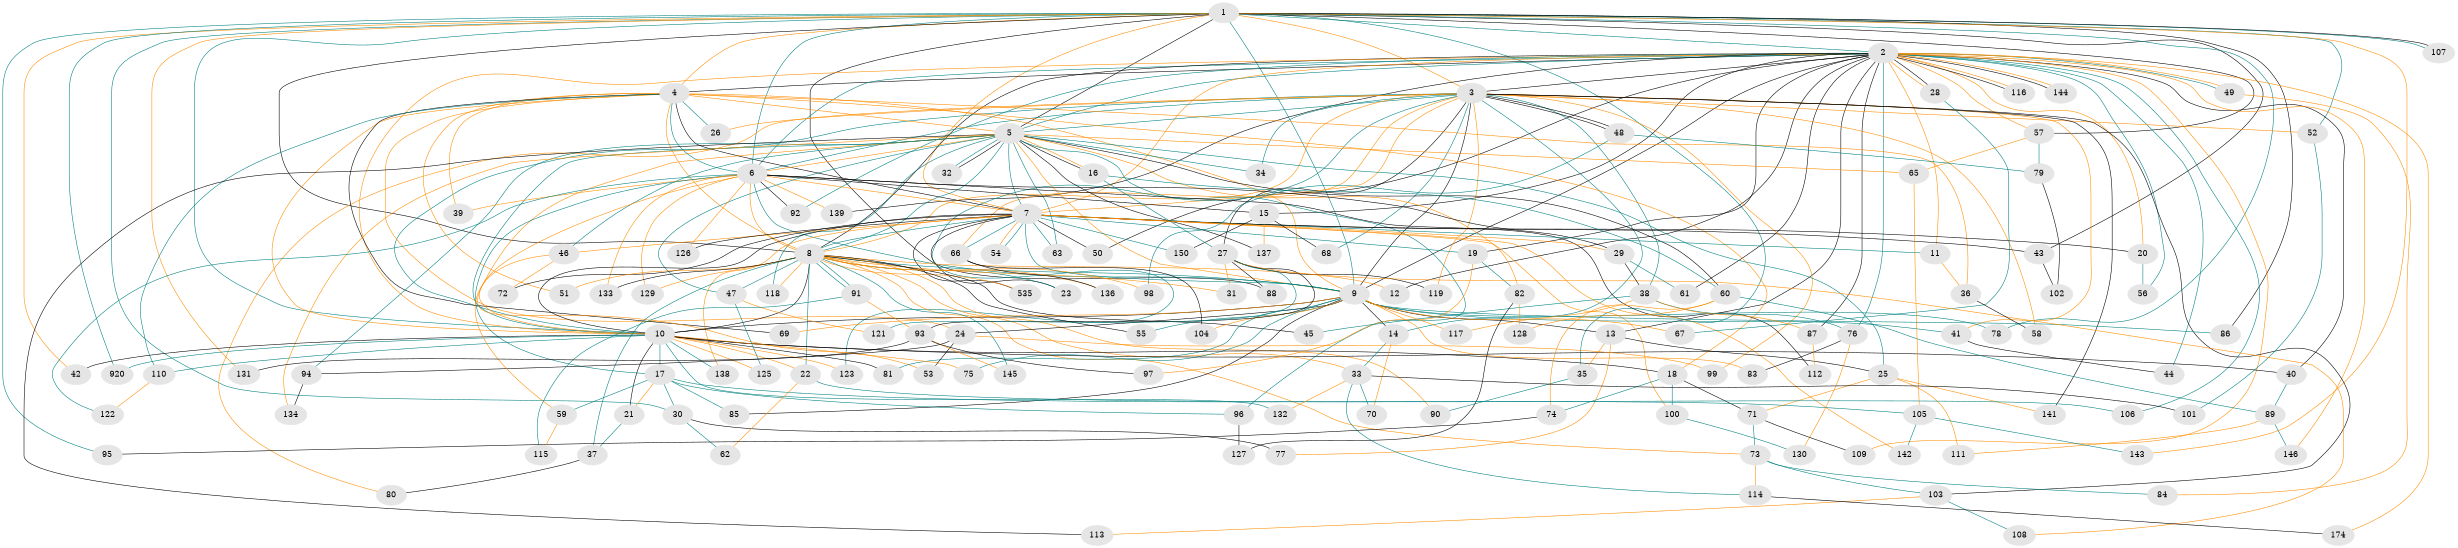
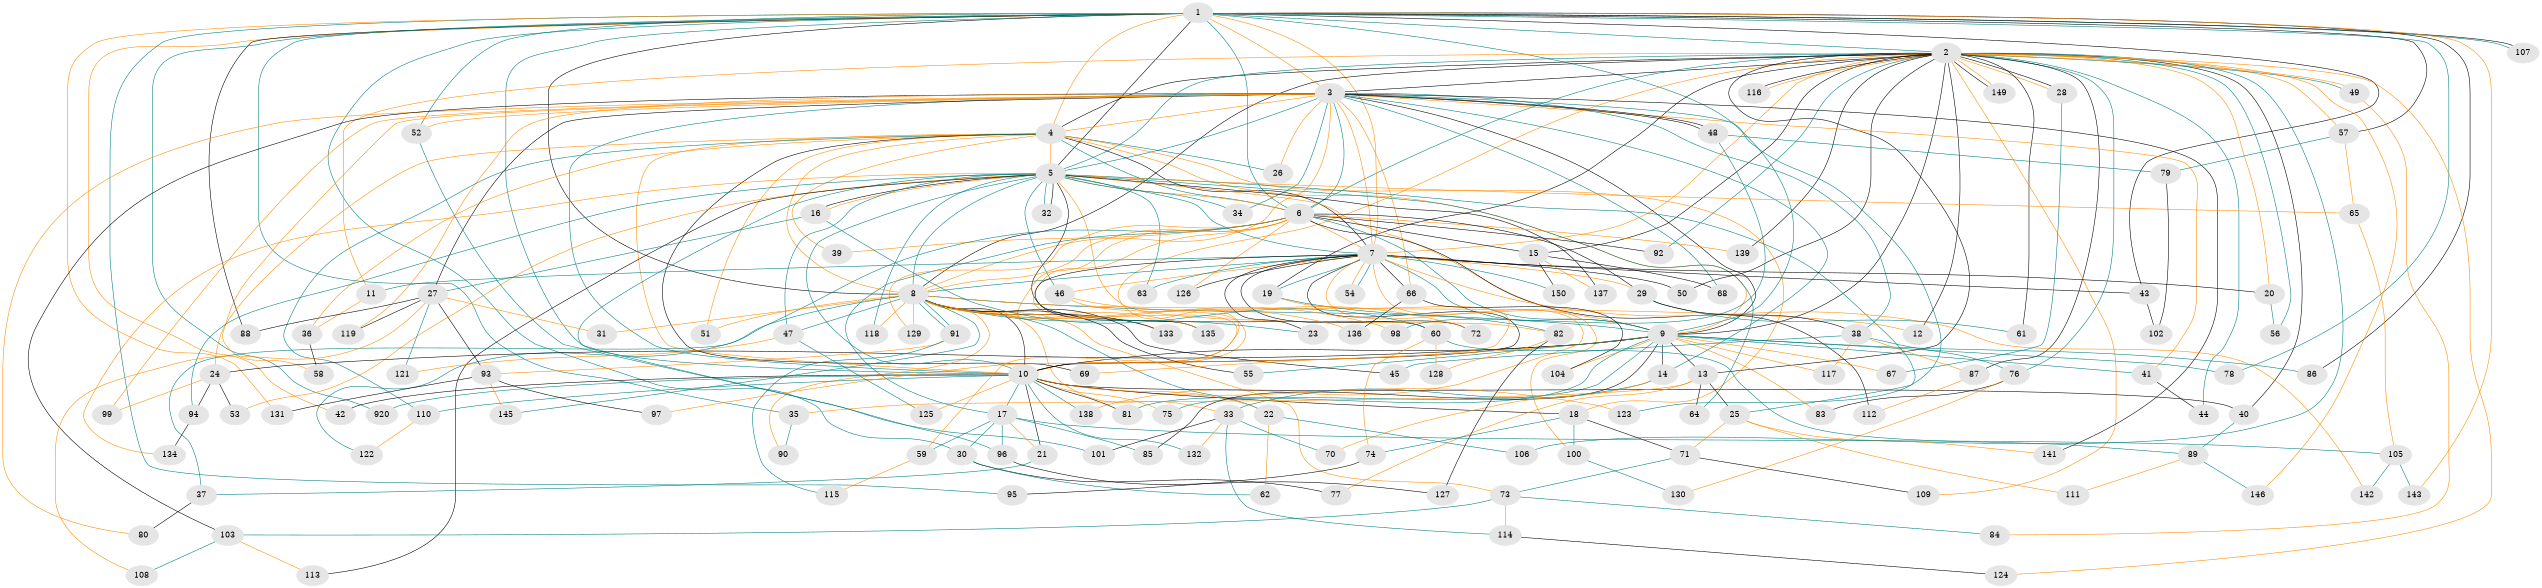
(2061, 93) -> (1999, 93)
none -> (1190, 113)
(991, 234) -> (1392, 274)
(1025, 294) -> (1208, 334)
none -> (1695, 415)
(2338, 535) -> (2001, 576)
